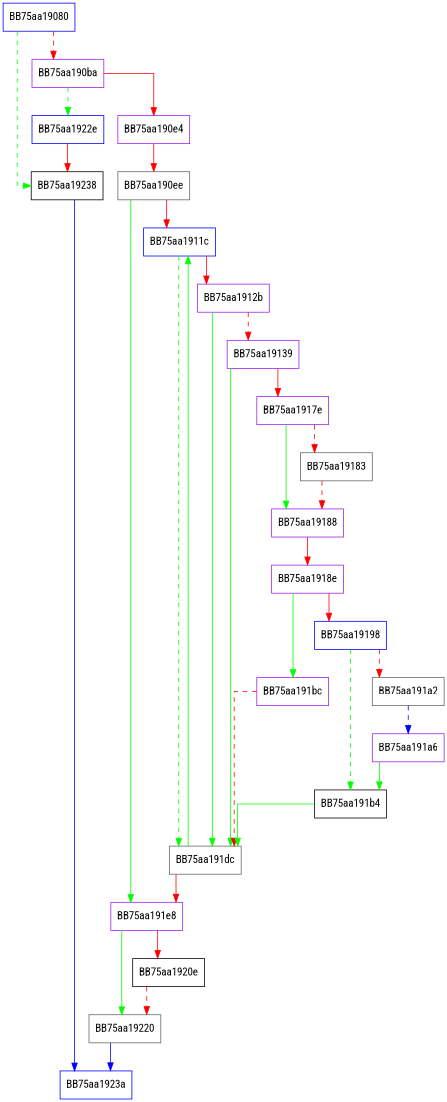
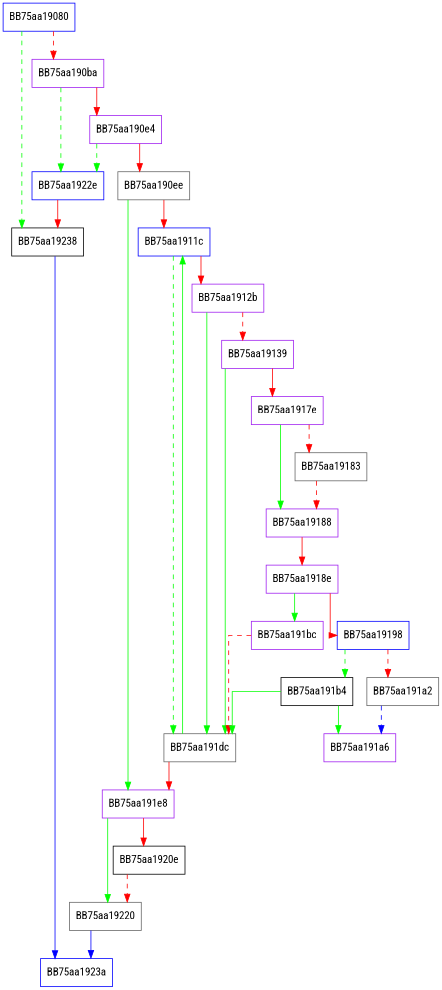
none -> (97, 154)
(379, 772) -> (338, 716)
